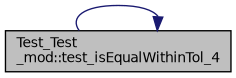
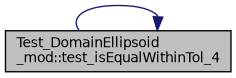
(118, 51) -> (118, 51)
